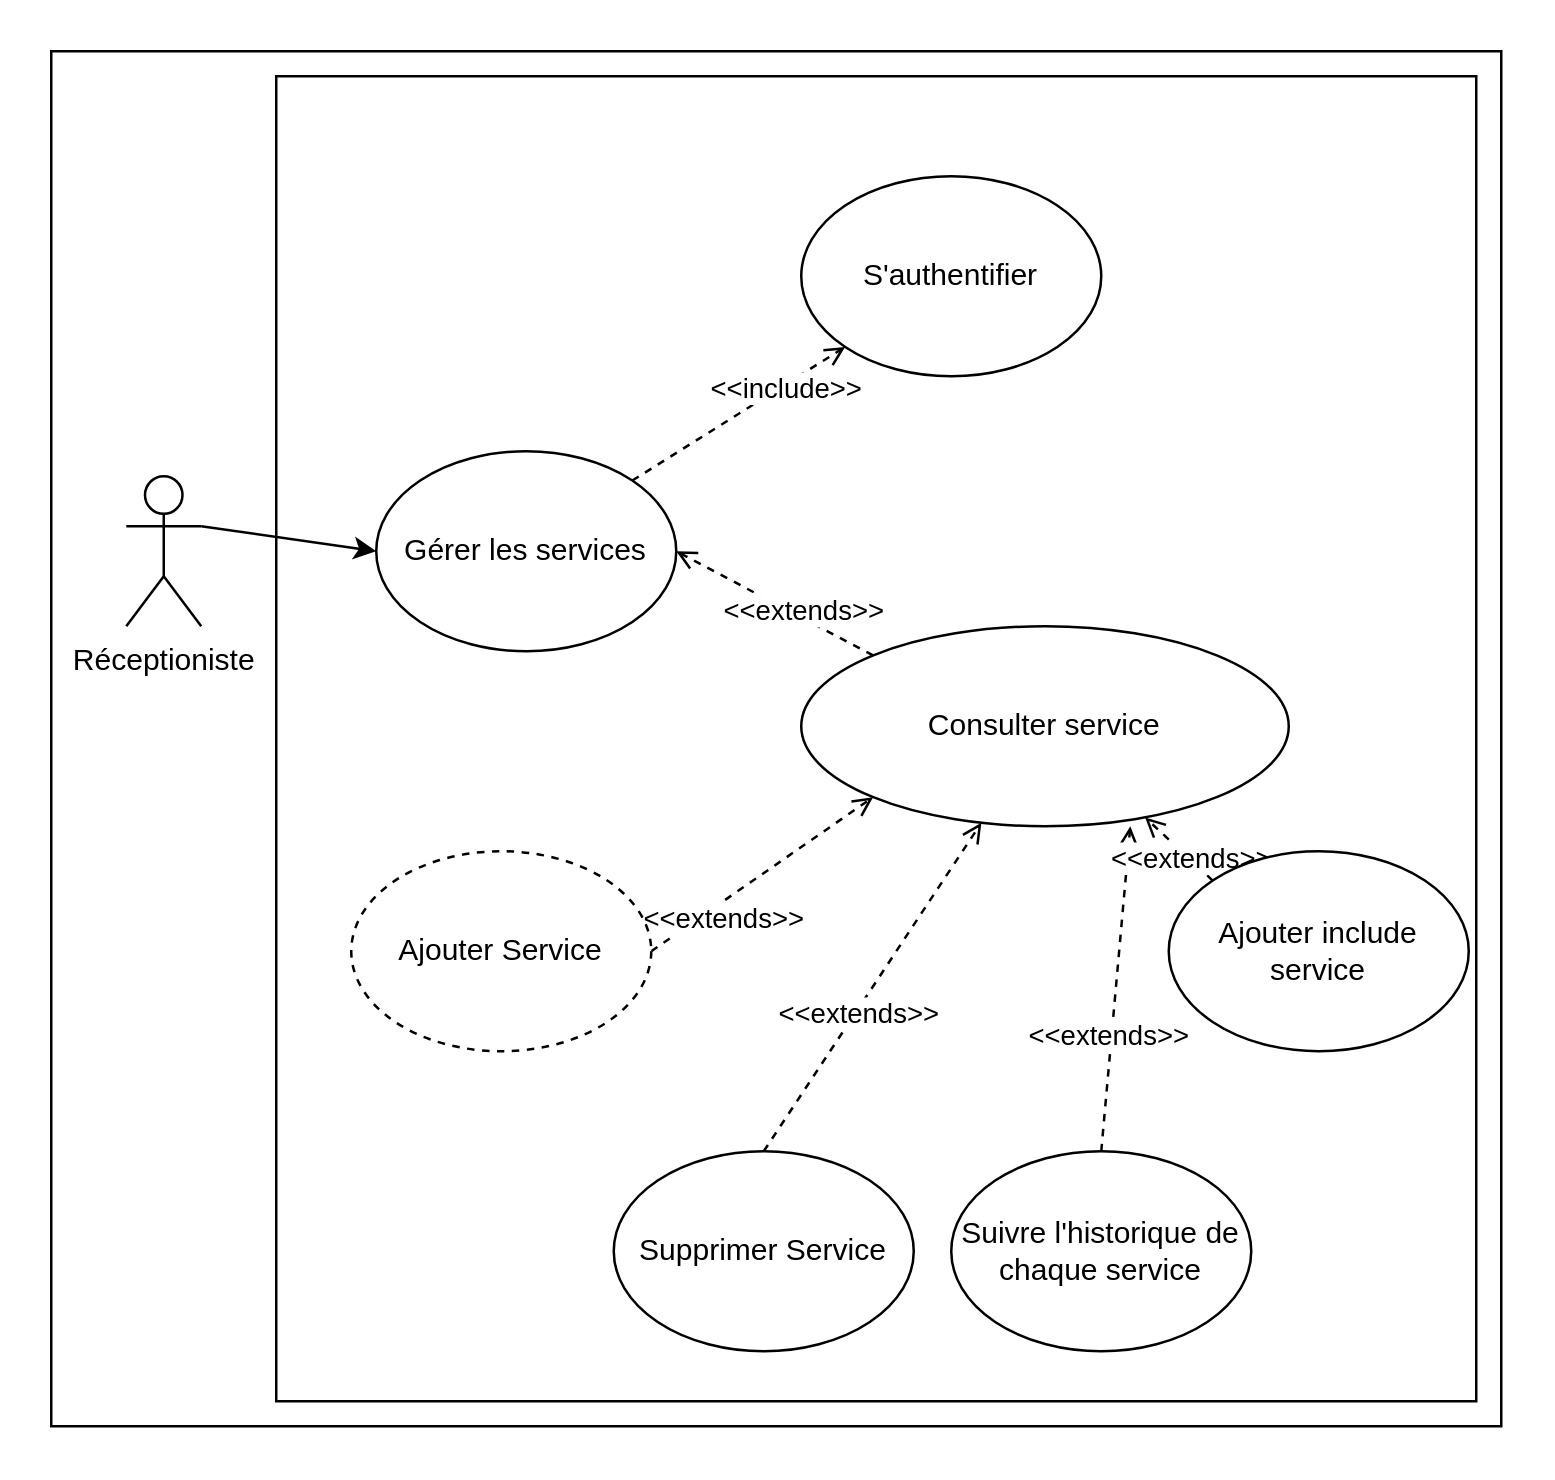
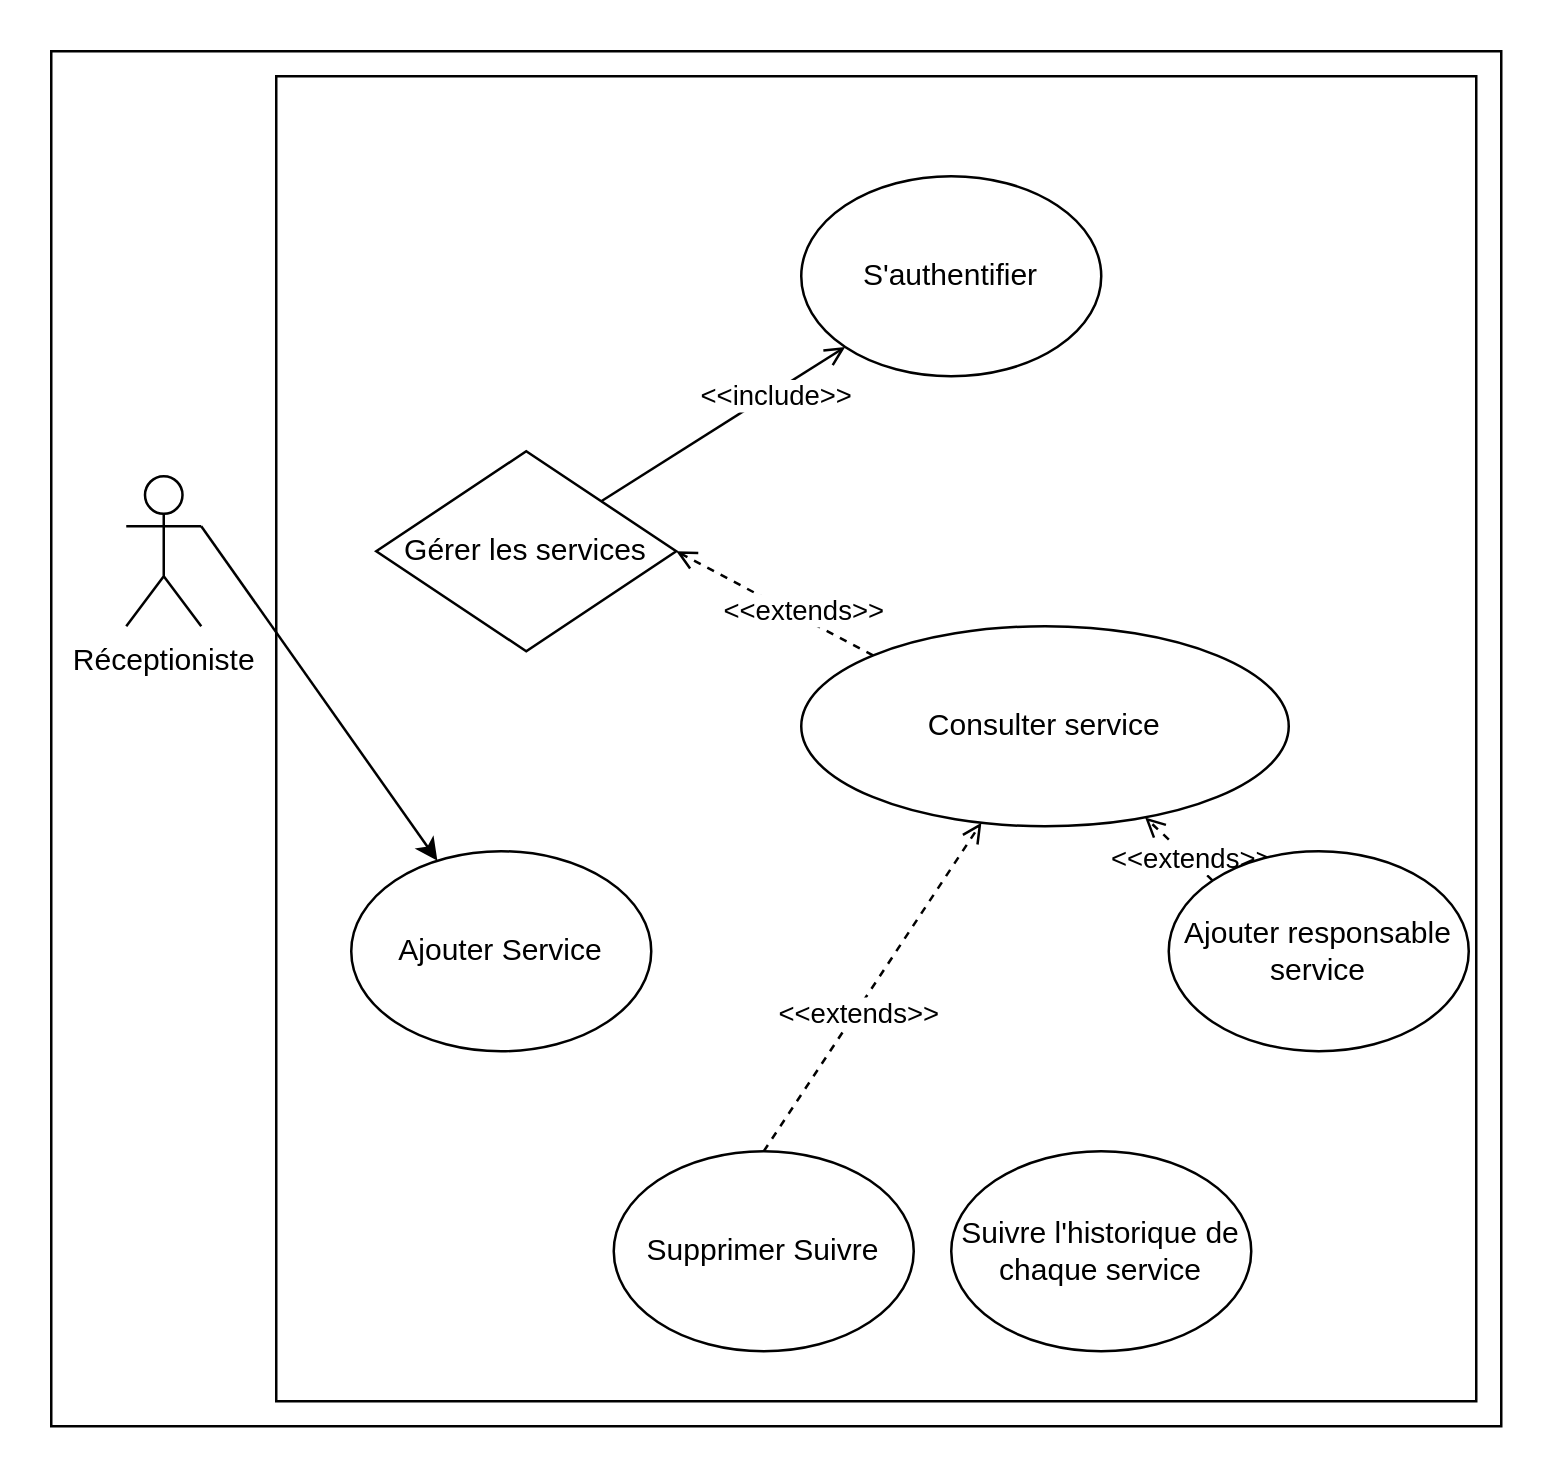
(734, 417) -> (719, 427)
(281, 538) -> (316, 688)
(526, 551) -> (526, 551)
(797, 850) -> none
(1119, 948) -> none
(501, 951) -> (501, 951)
(1319, 951) -> (1319, 951)
(764, 1251) -> (764, 1251)
